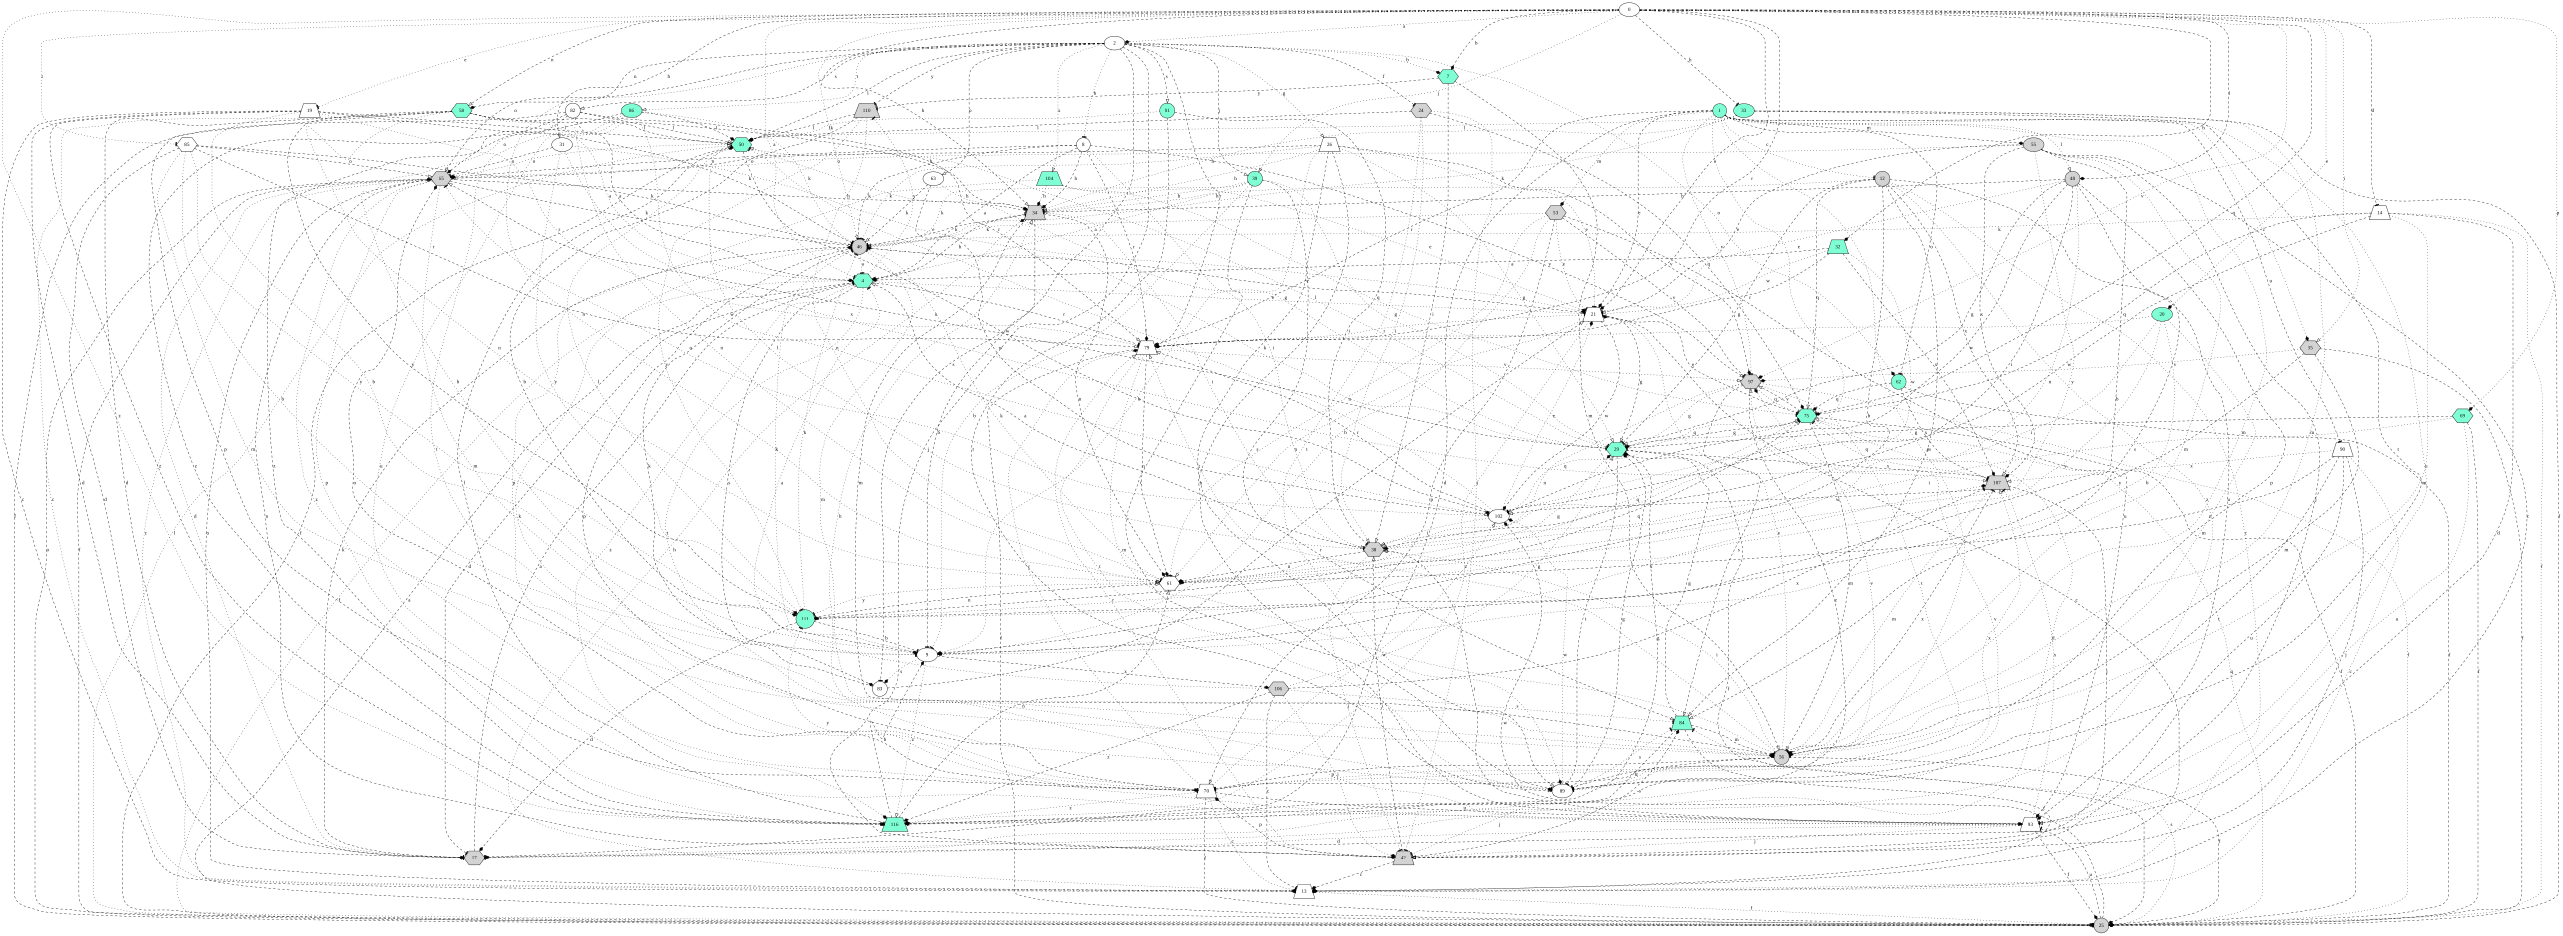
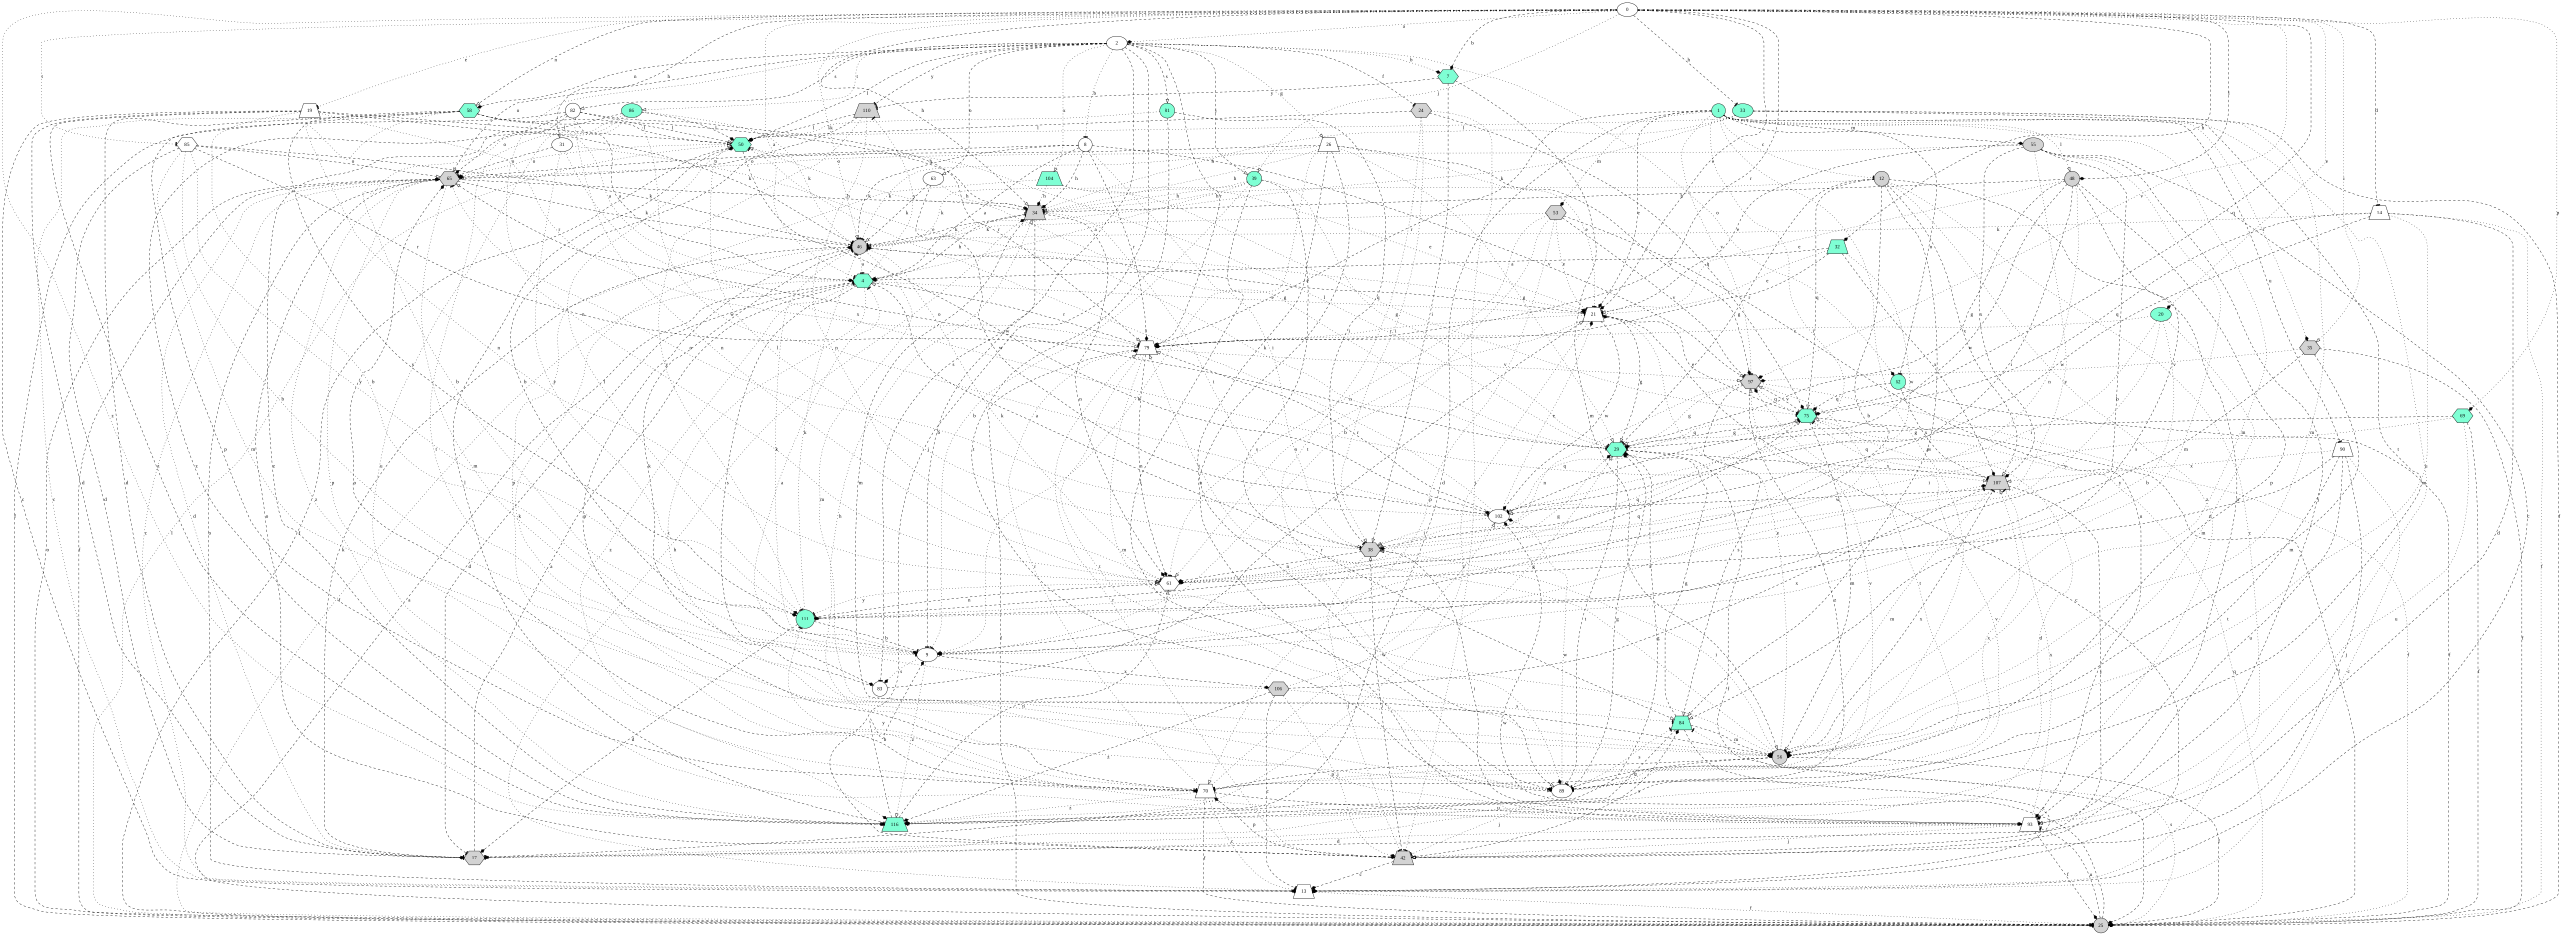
(1768, 281) -> (1768, 281)
(1424, 526) -> (1421, 525)
